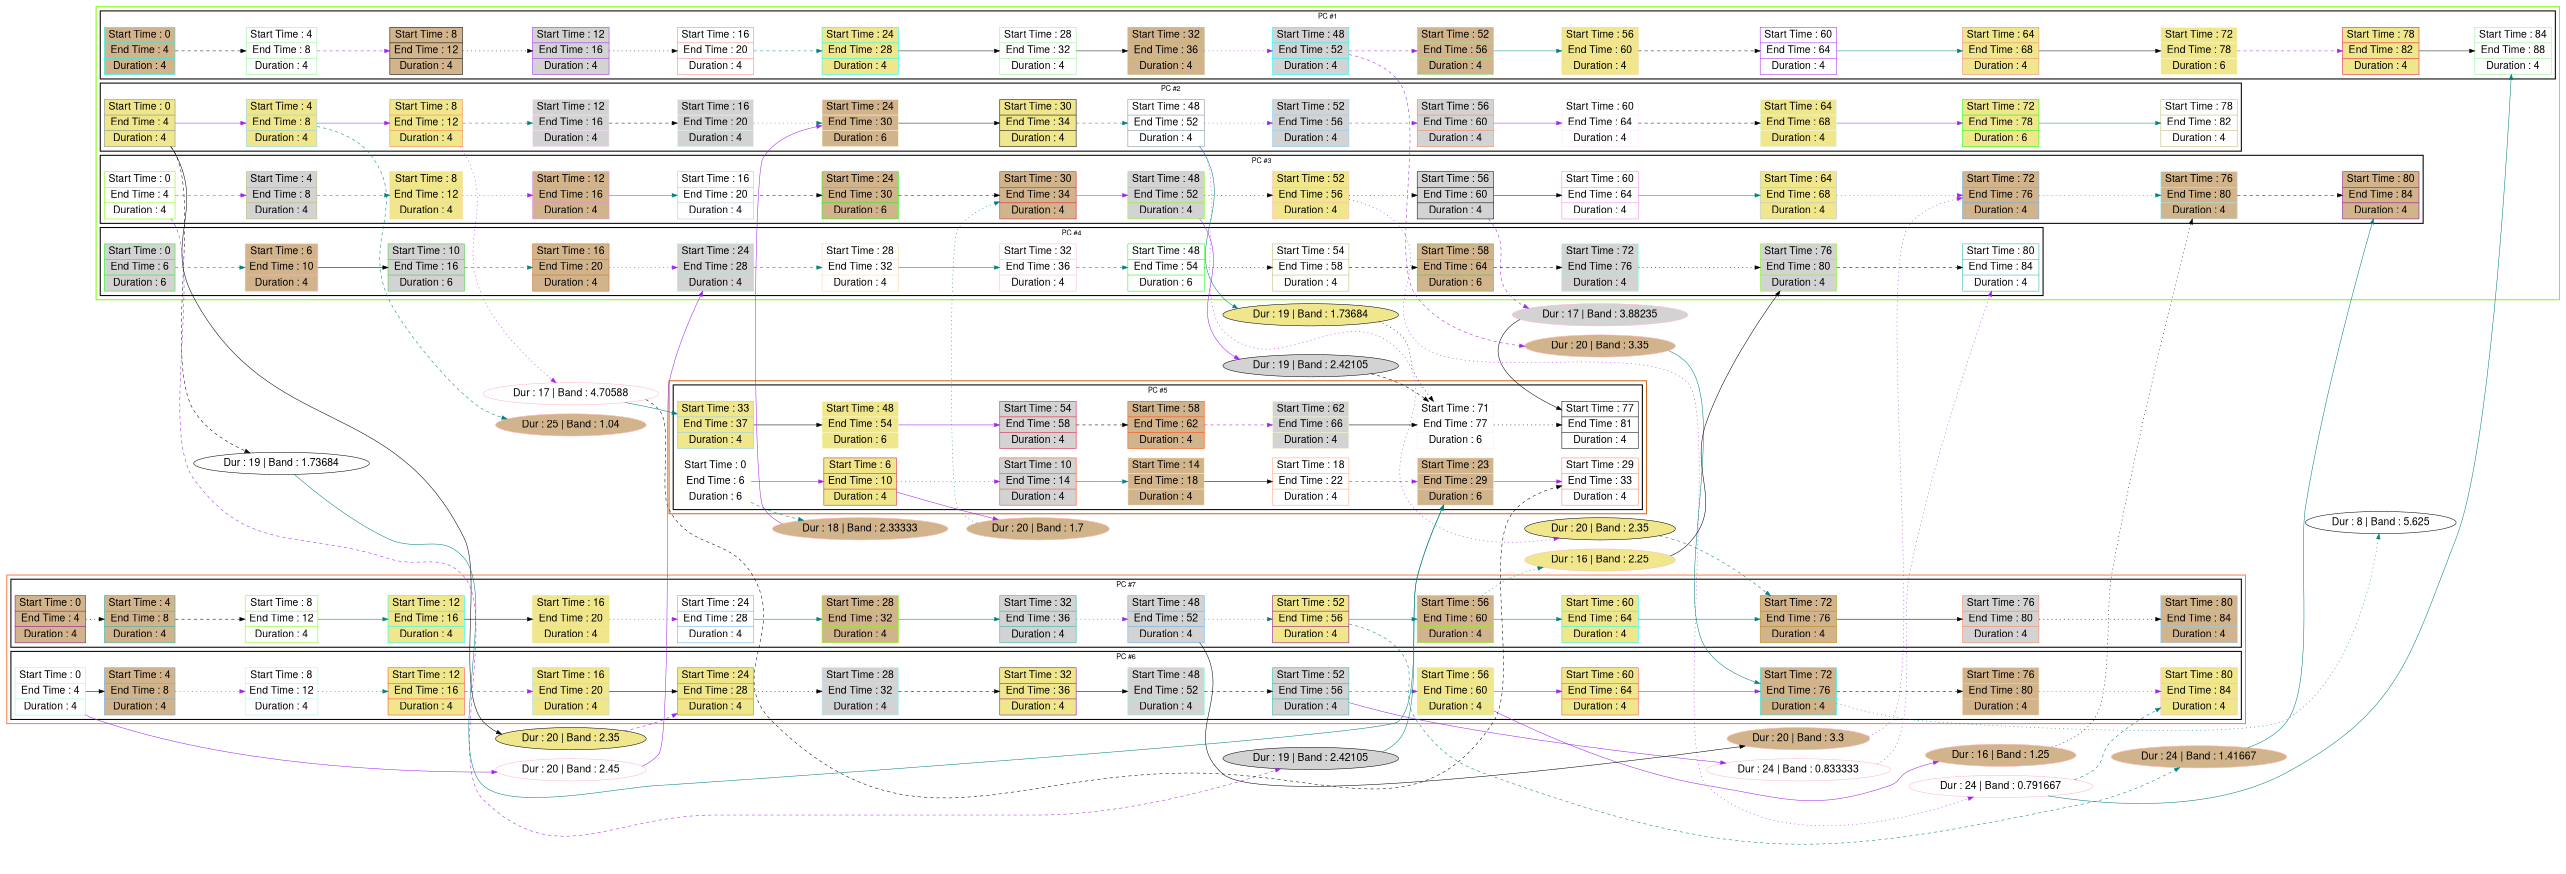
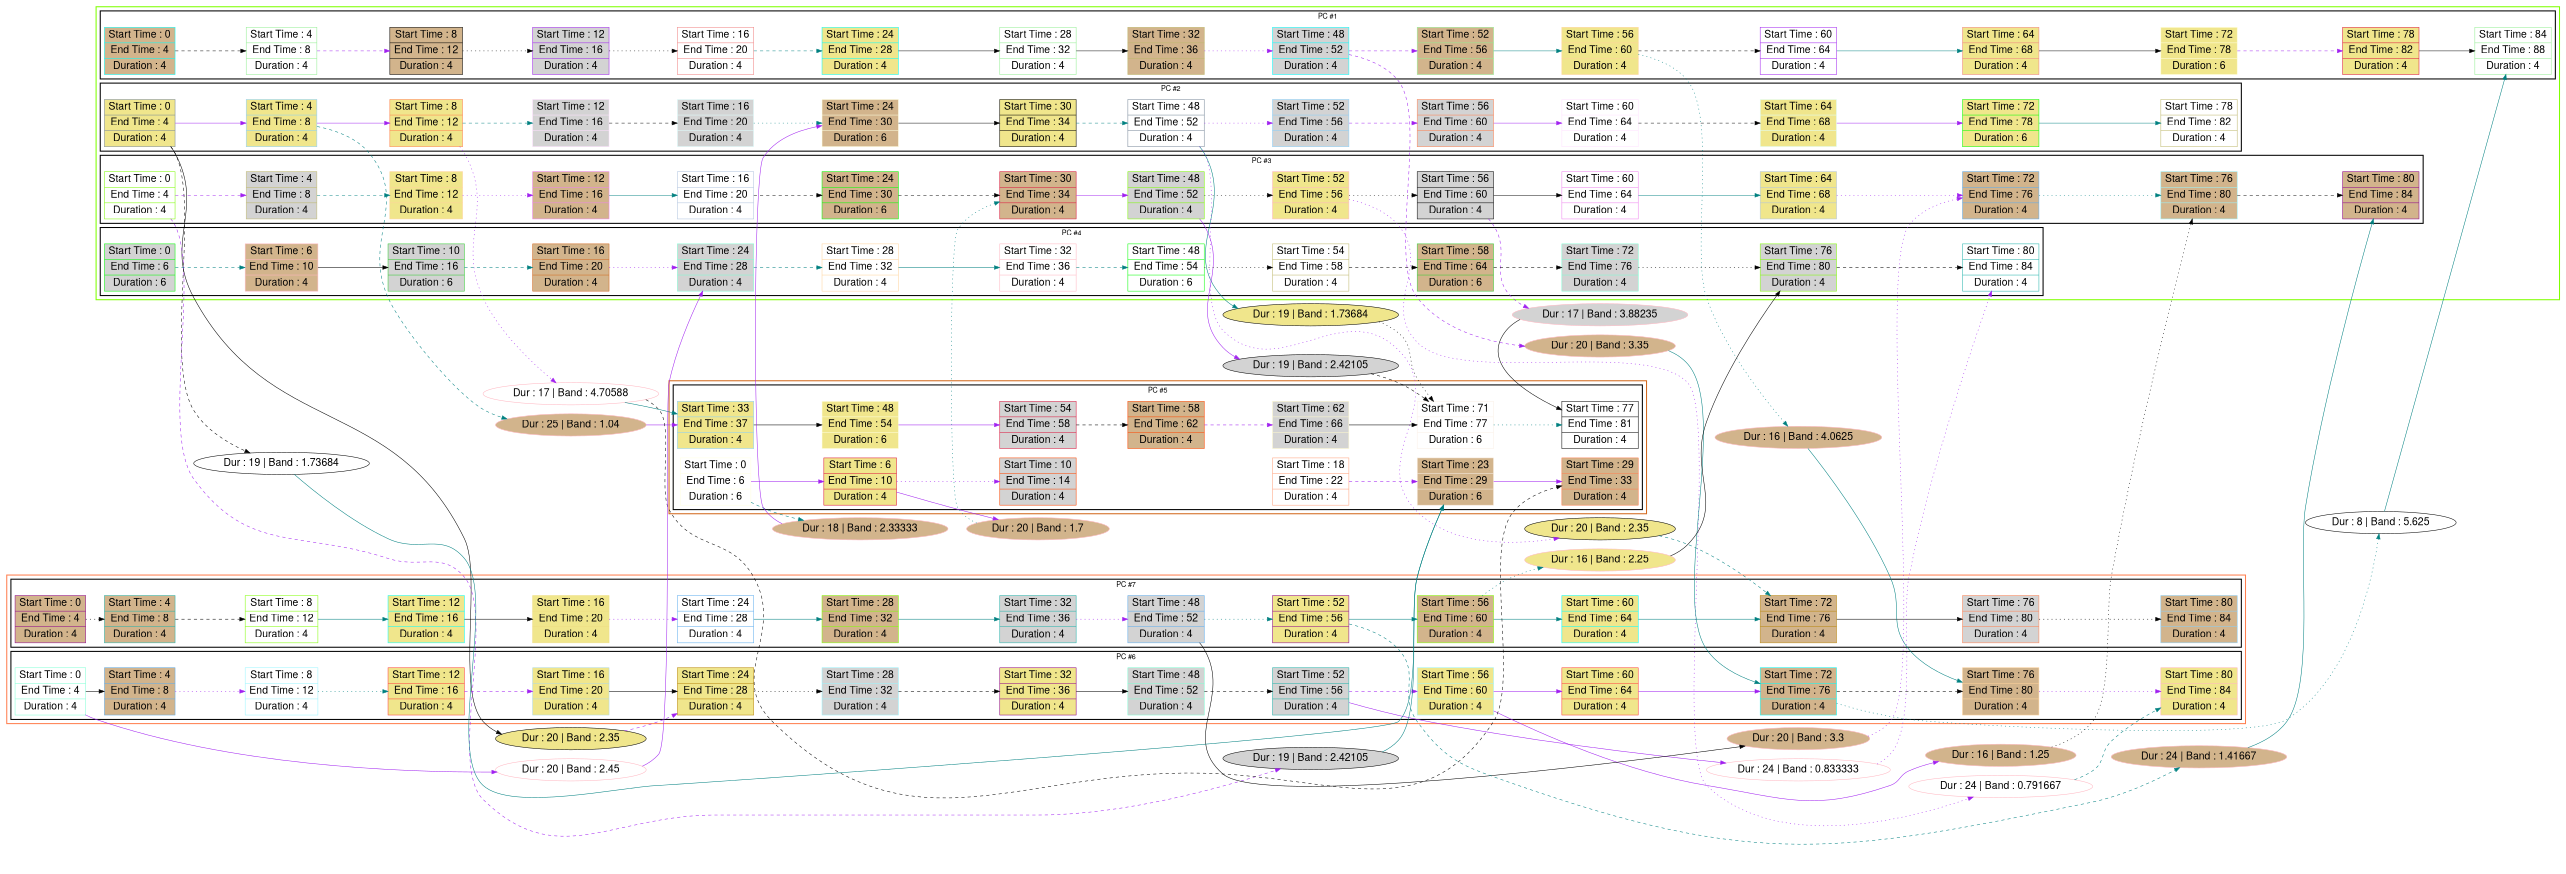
none -> (659, 425)
(1525, 425) -> (1525, 425)
none -> (1798, 437)
(1166, 482) -> none
(1600, 482) -> (1600, 482)
(2442, 575) -> (2445, 295)
